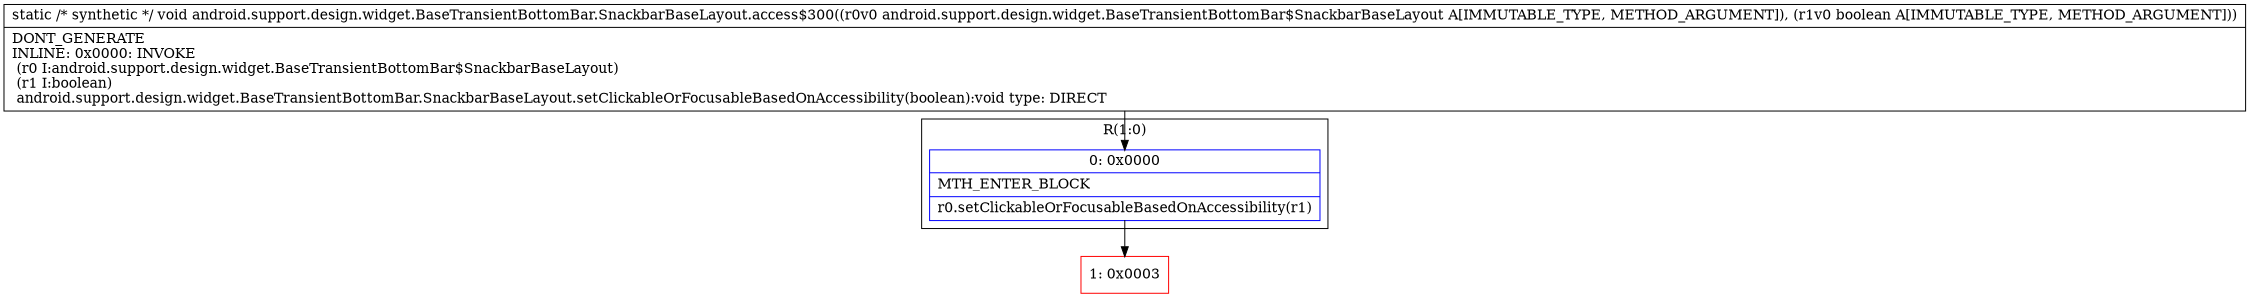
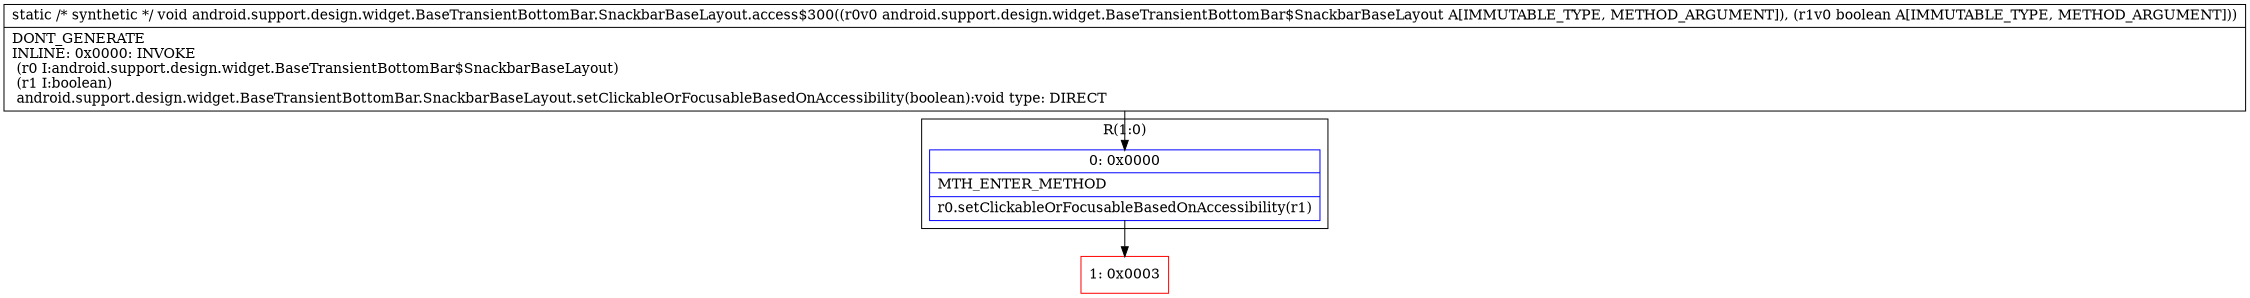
(1014, 184) -> (1022, 184)
